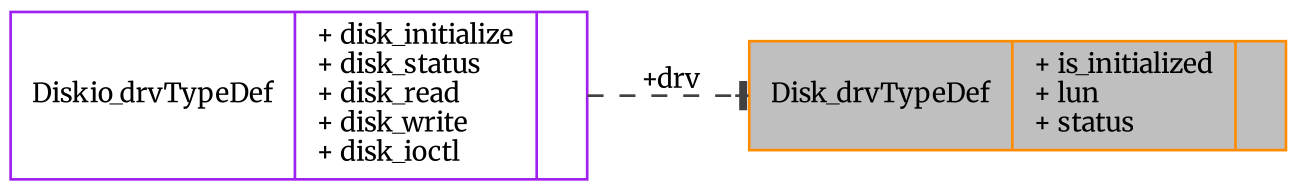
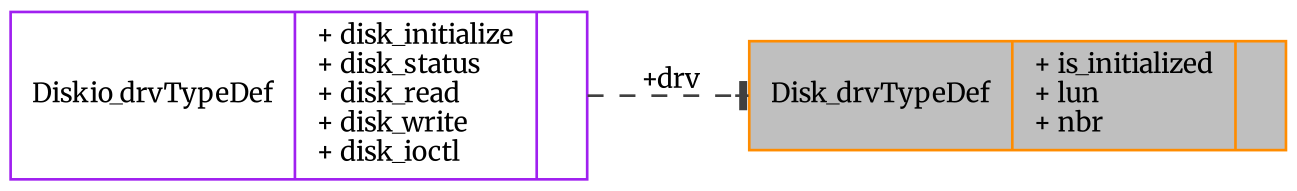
(1085, 124) -> (1069, 124)
